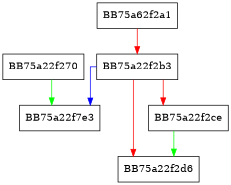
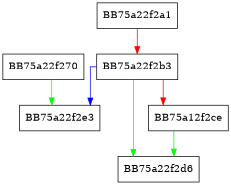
(137, 16) -> (137, 16)
(133, 115) -> (133, 115)
(60, 118) -> (60, 118)
(188, 118) -> (188, 118)
